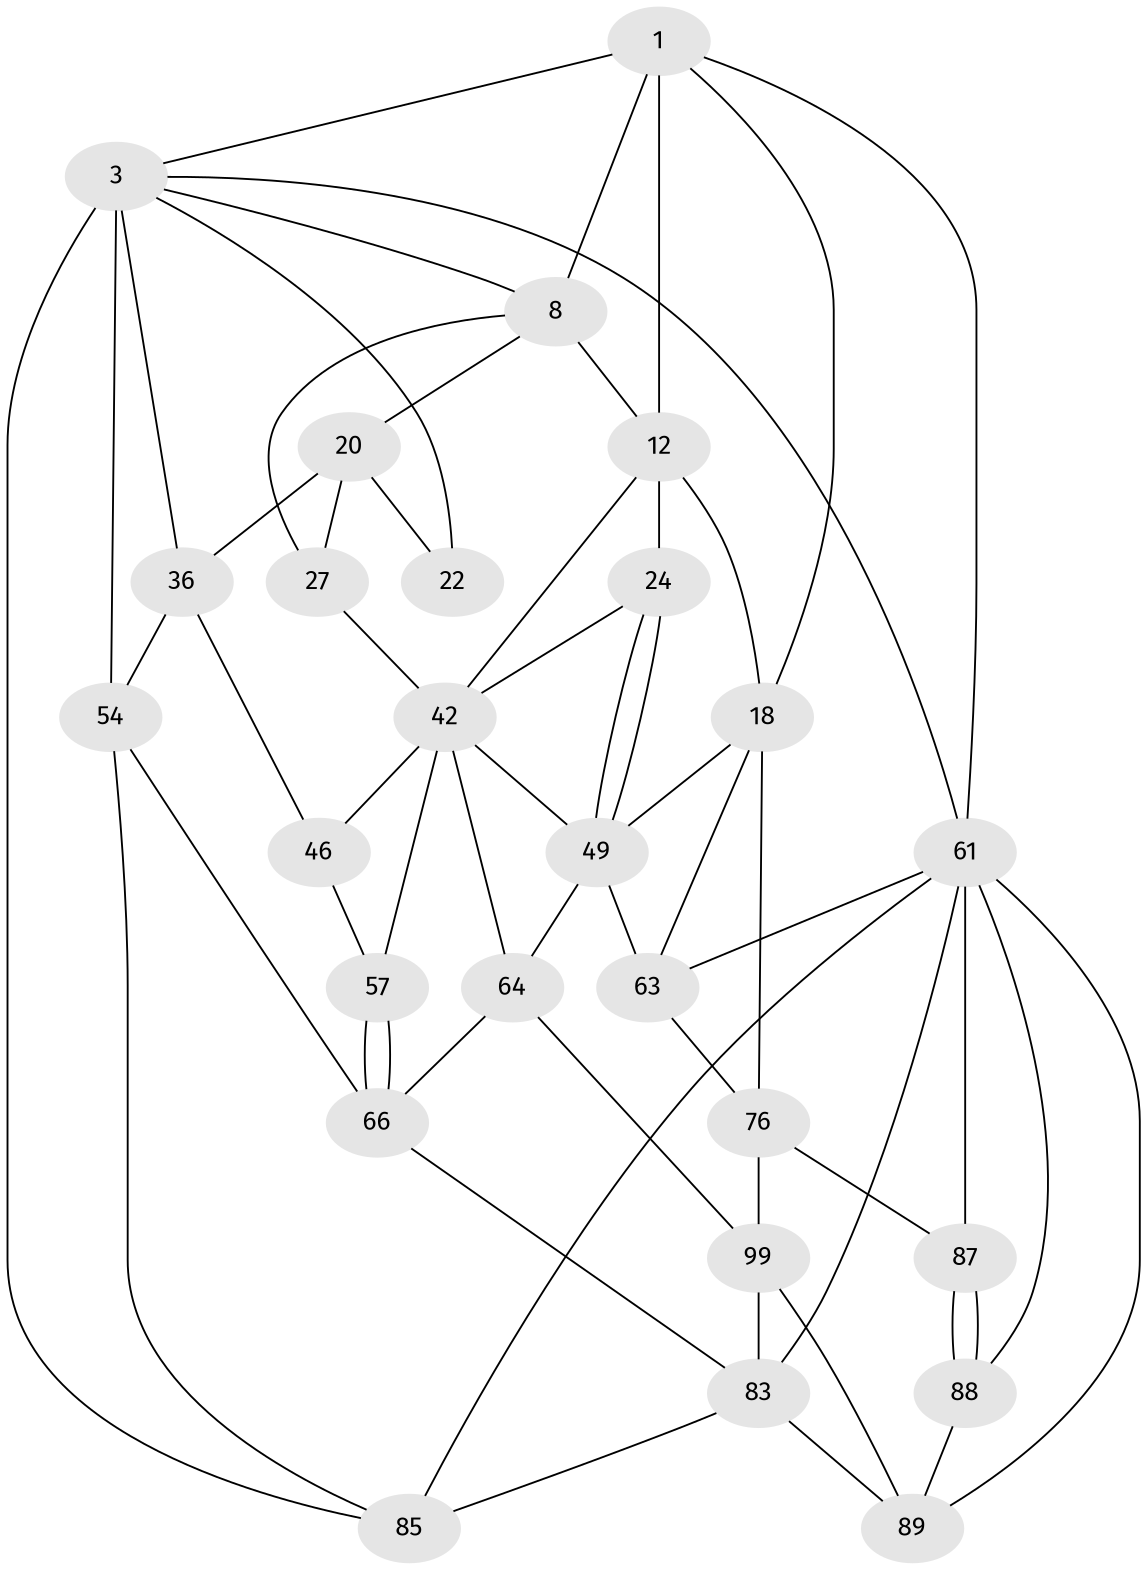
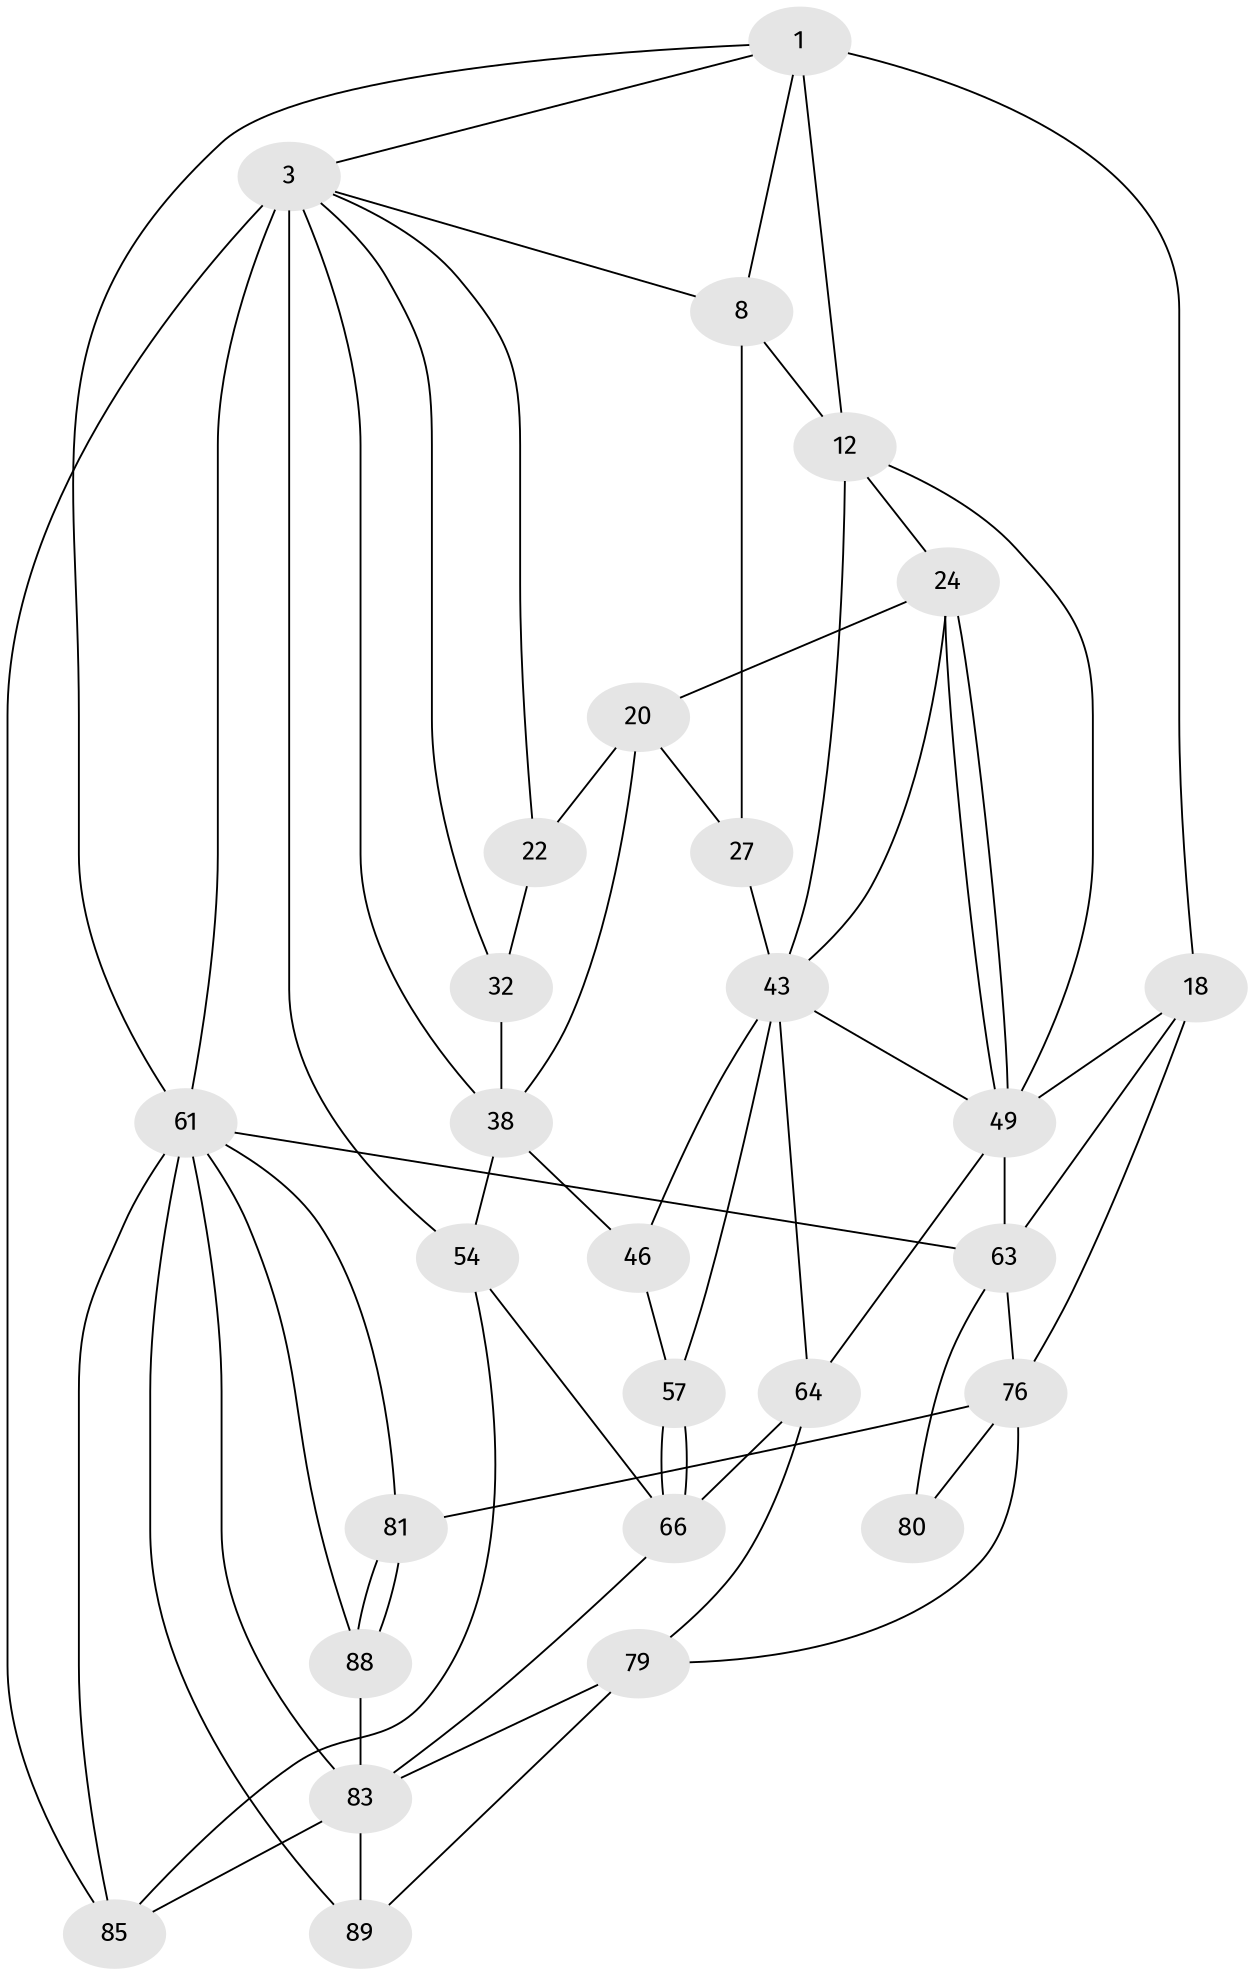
(452, 379) -> (793, 650)
(736, 575) -> (1093, 738)
(182, 582) -> (501, 1123)
(445, 717) -> (777, 988)
none -> (501, 988)
(759, 1258) -> (638, 1664)
(965, 1258) -> (396, 1529)
(939, 1461) -> (361, 1725)
none -> (913, 1529)
